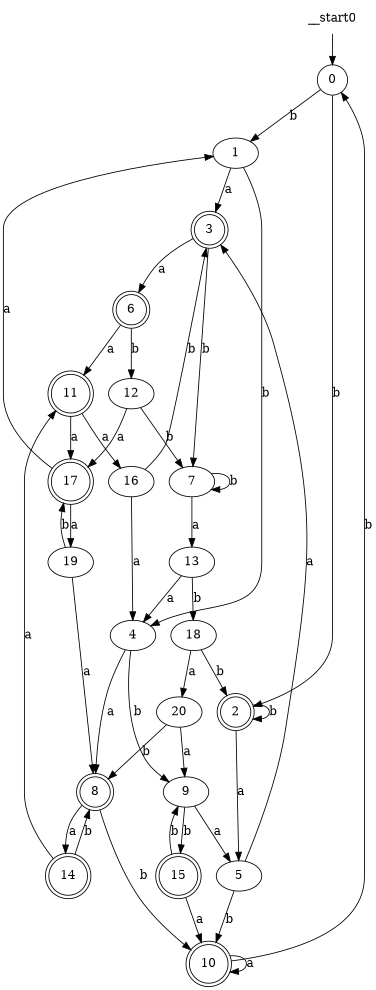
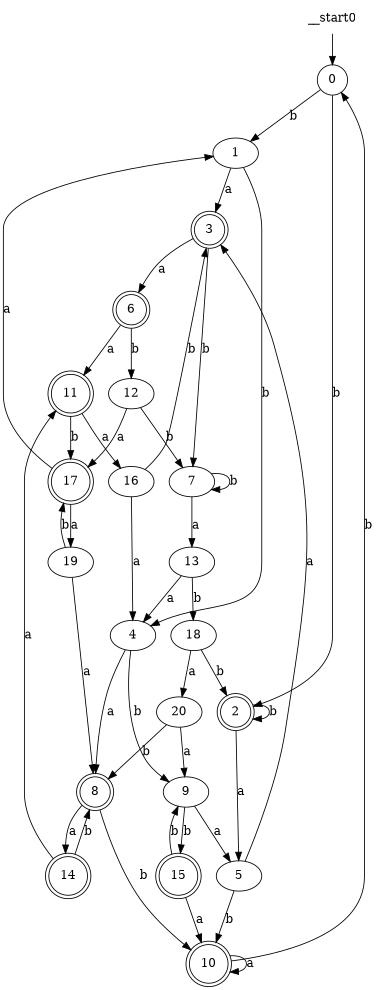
(74, 438) -> (75, 438)
